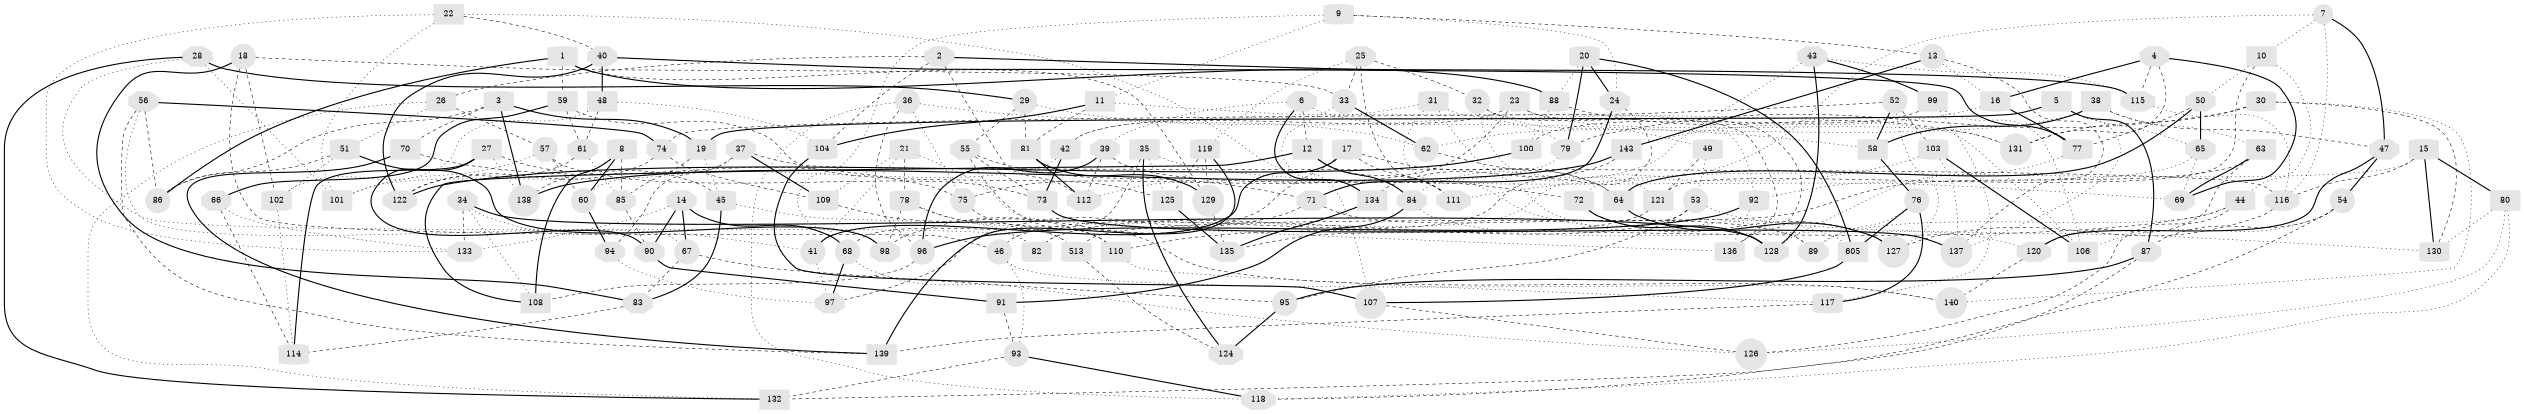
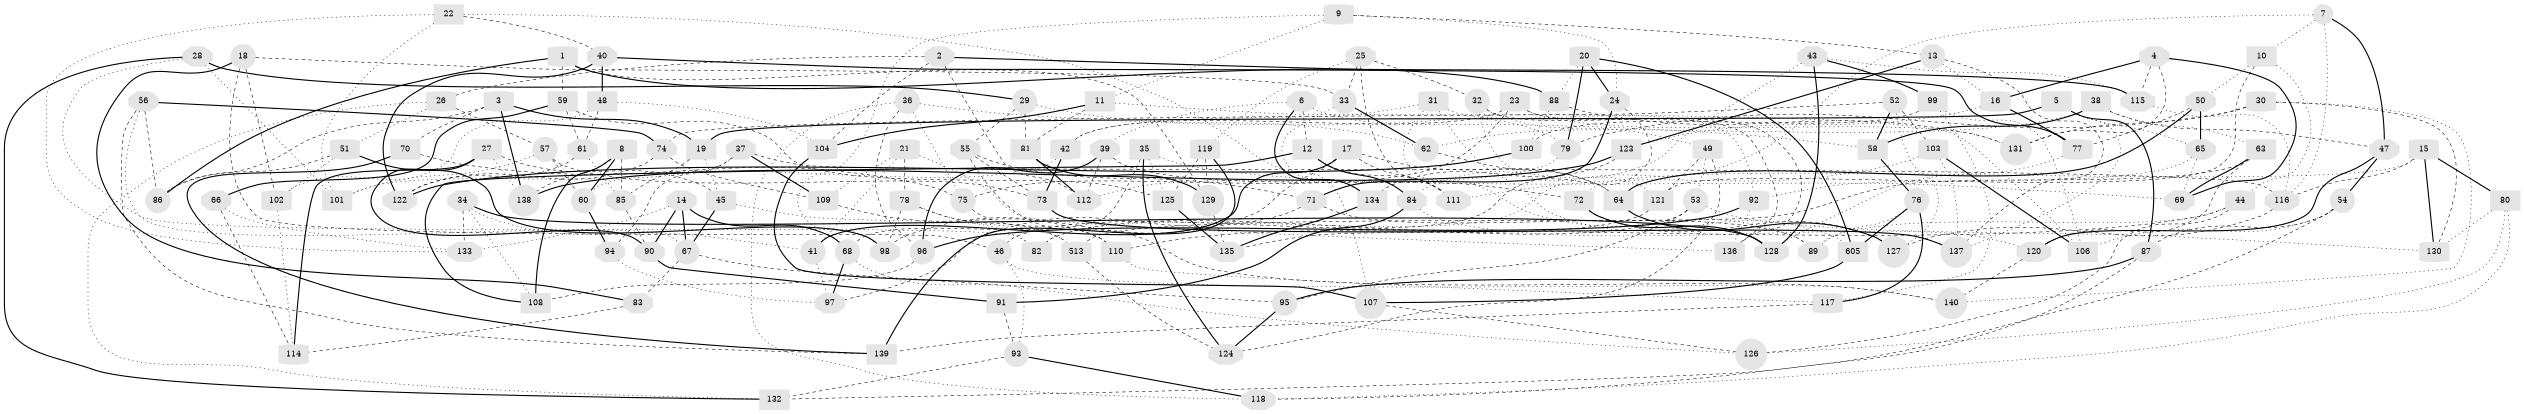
(1626, 149) -> (1626, 149)
(704, 268) -> (704, 226)
none -> (1477, 305)
